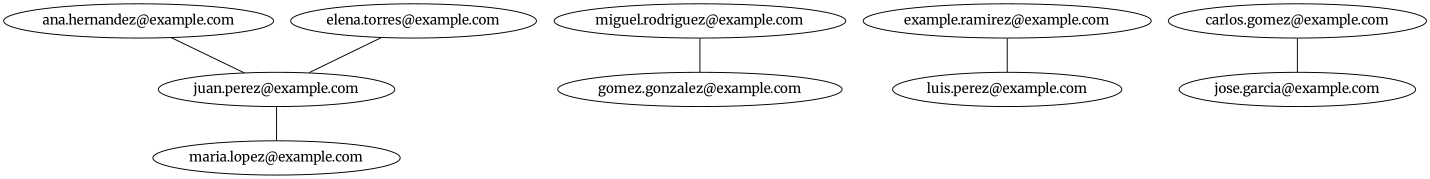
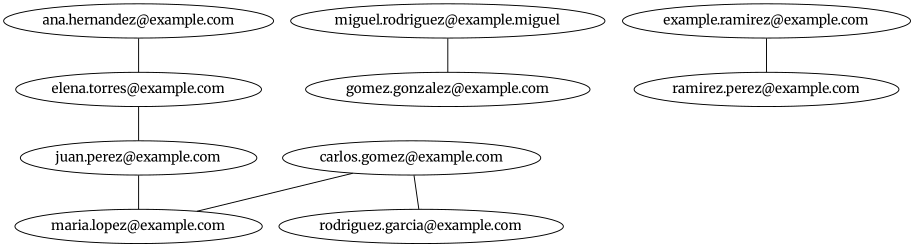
(700, 21) -> (448, 21)
(208, 55) -> (139, 55)
(1007, 89) -> (767, 89)
(1297, 89) -> (421, 226)
none -> (275, 192)
